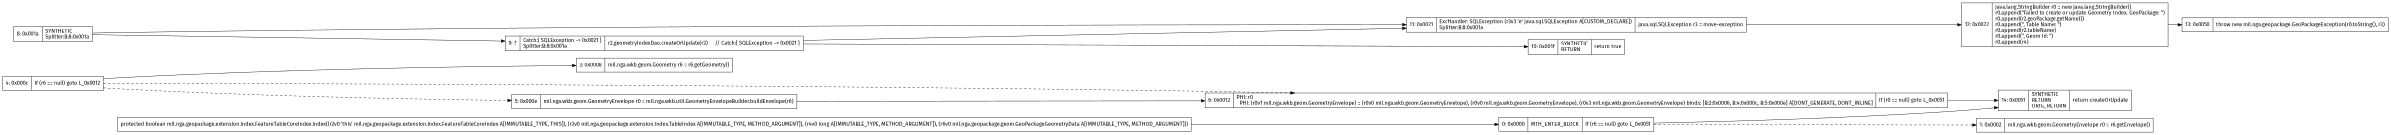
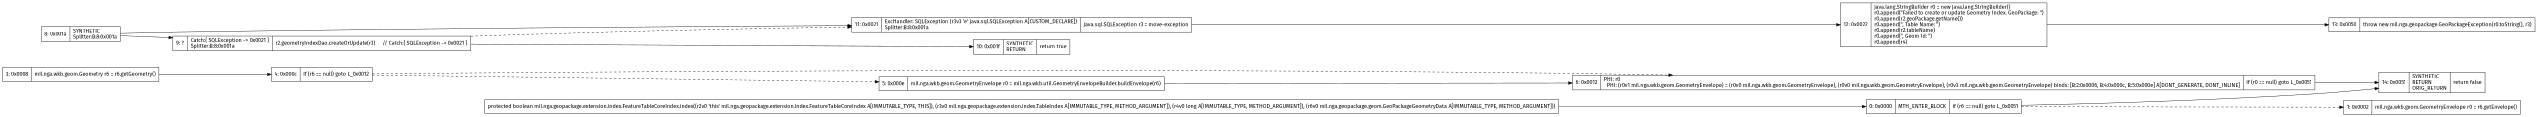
(1103, 34) -> (659, 31)
(338, 69) -> (213, 74)
(2100, 100) -> (2468, 82)
